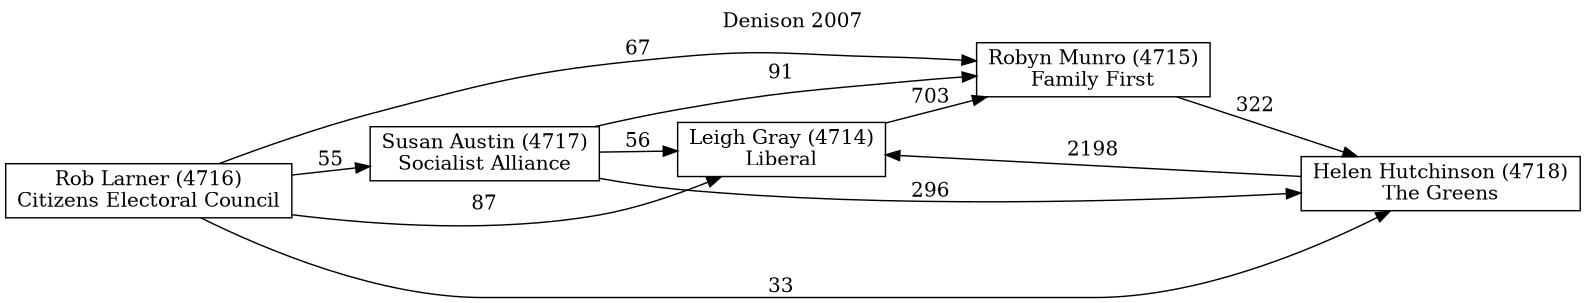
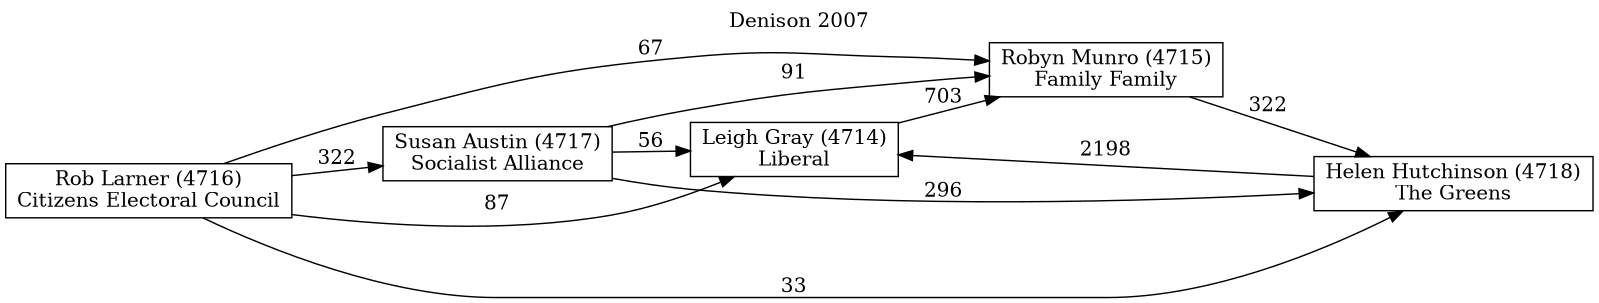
(1093, 70) -> (1106, 70)
(331, 160) -> (337, 159)
